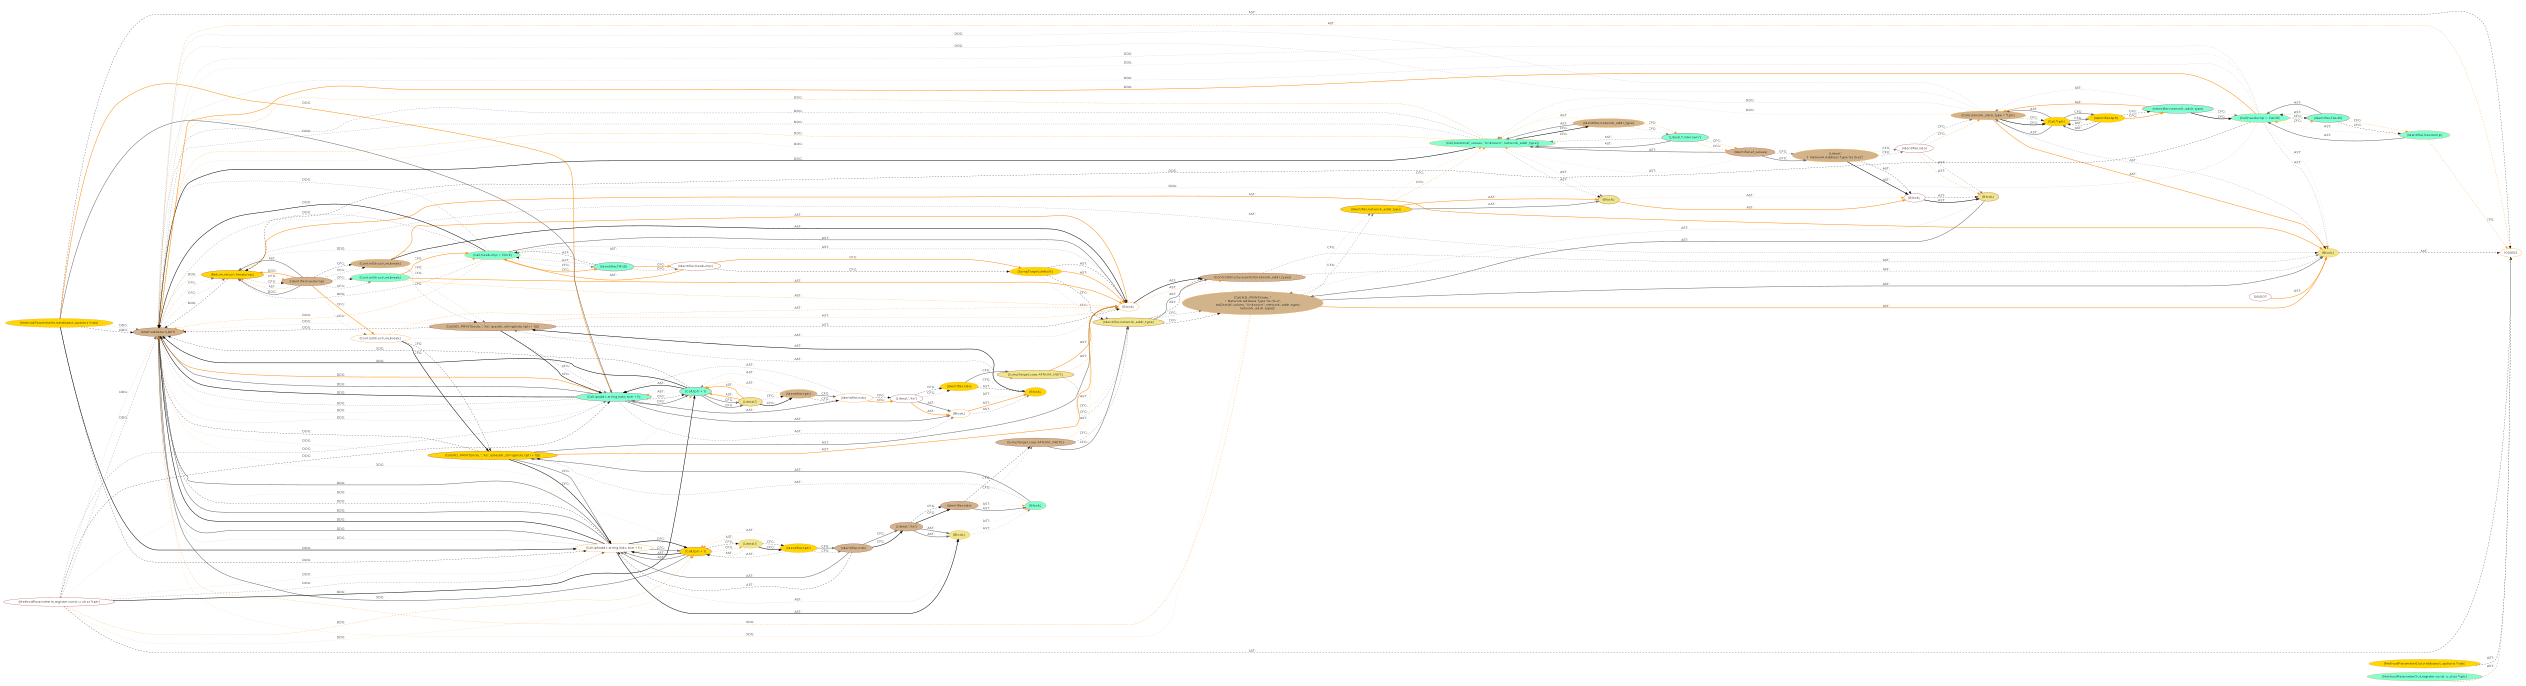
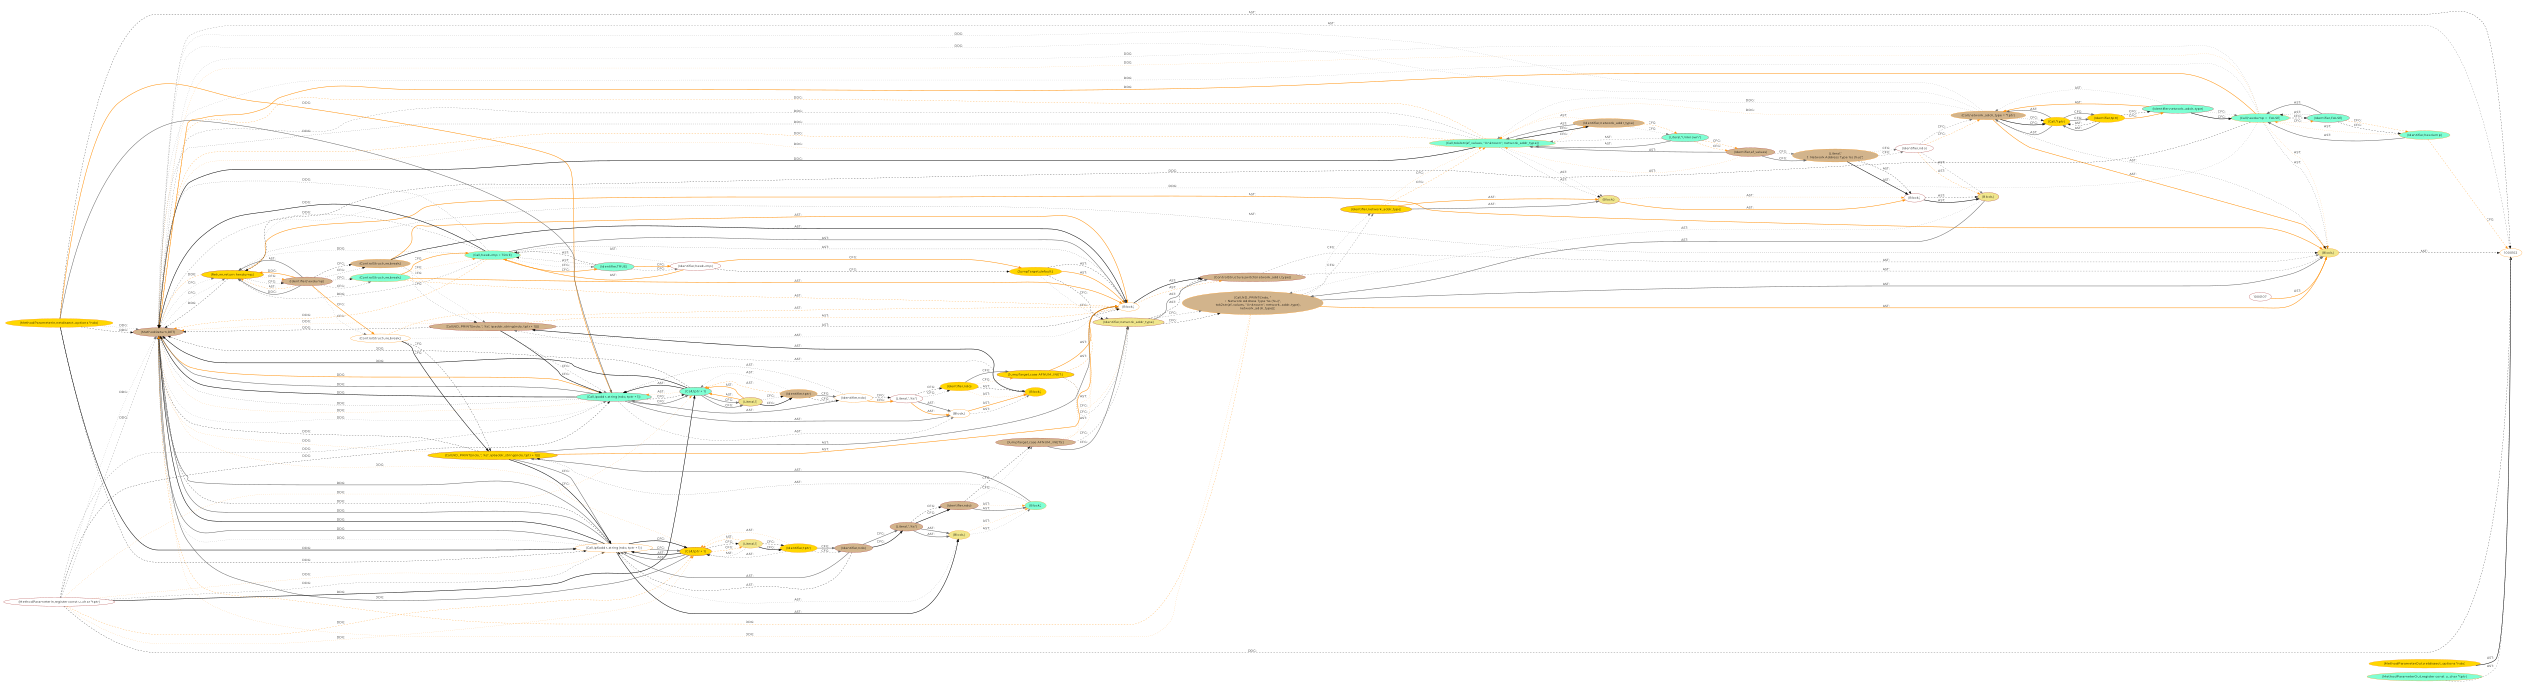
(1281, 25) -> (1281, 25)
(1036, 375) -> (1036, 375)
(2509, 470) -> (2509, 470)
(1253, 651) -> (1253, 651)
